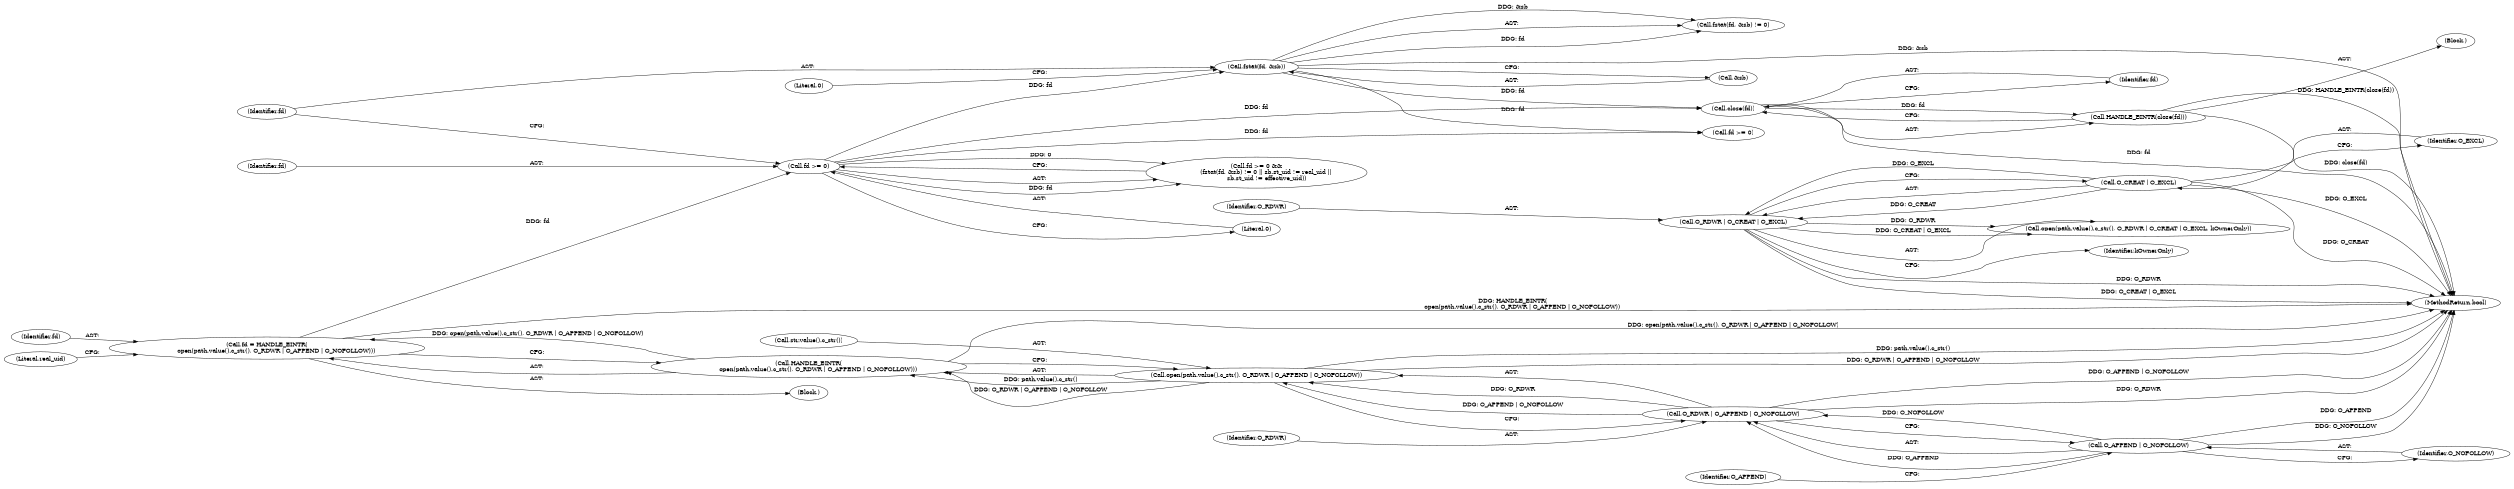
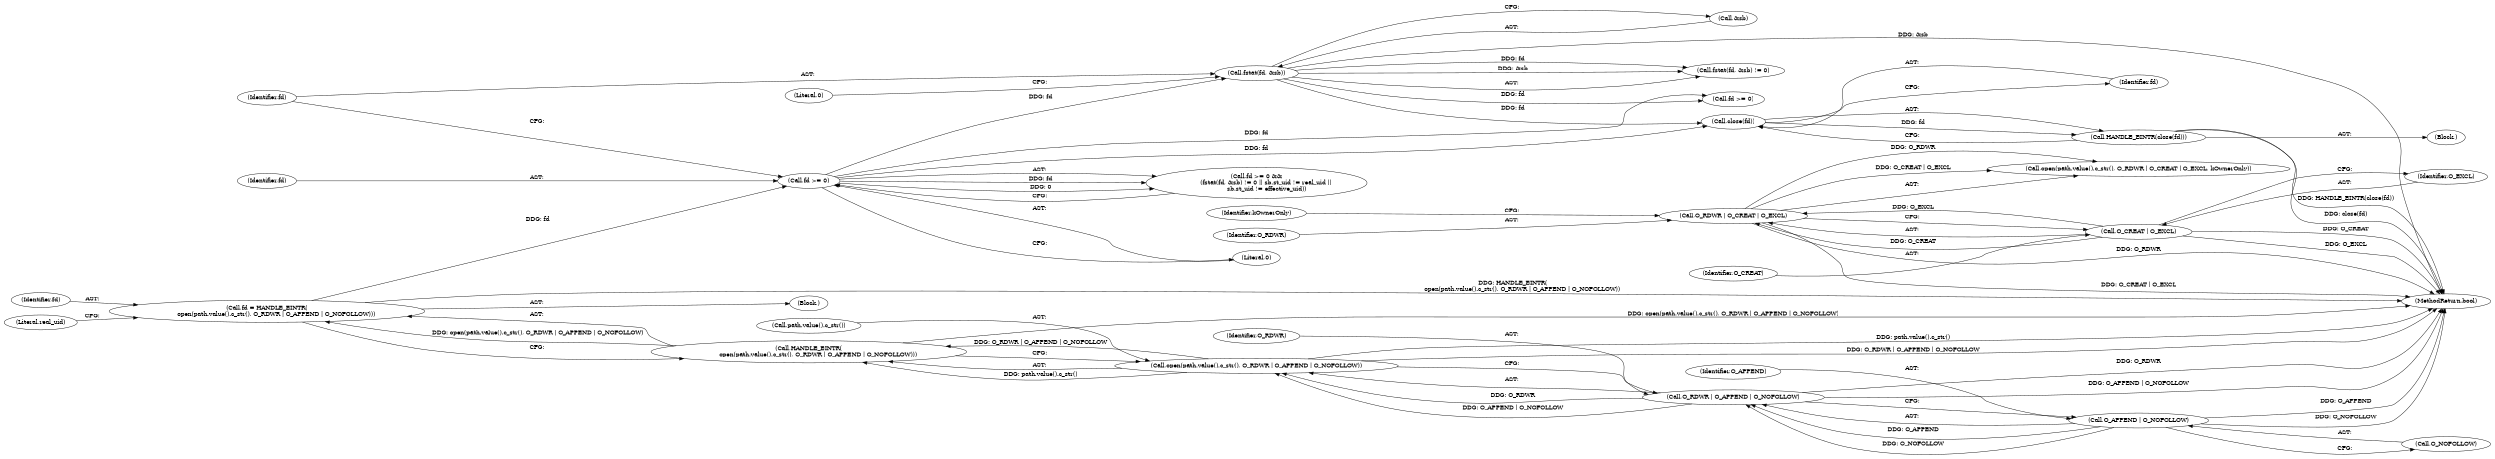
(2128, 163) -> none
none -> (1733, 274)
(1922, 278) -> (1481, 215)
(809, 341) -> (809, 326)
(2456, 454) -> (2446, 444)
(1913, 474) -> (1913, 369)
